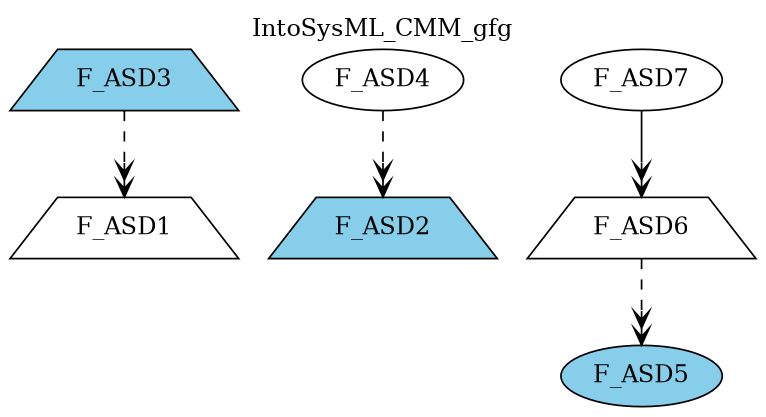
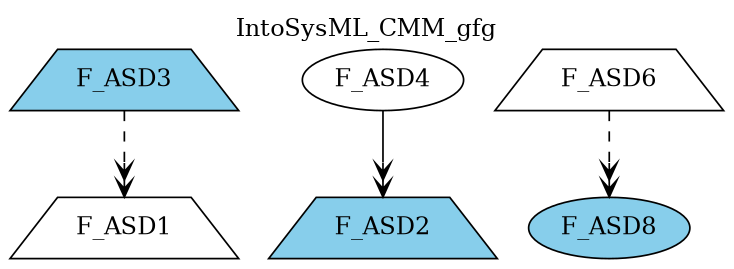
(642, 80) -> none
(383, 137) -> (383, 137)
(642, 376) -> (609, 228)
